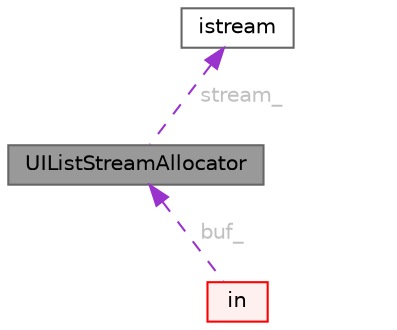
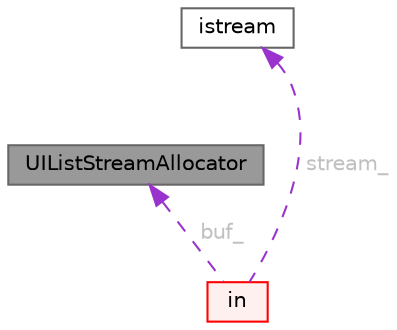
(181, 105) -> (295, 175)
